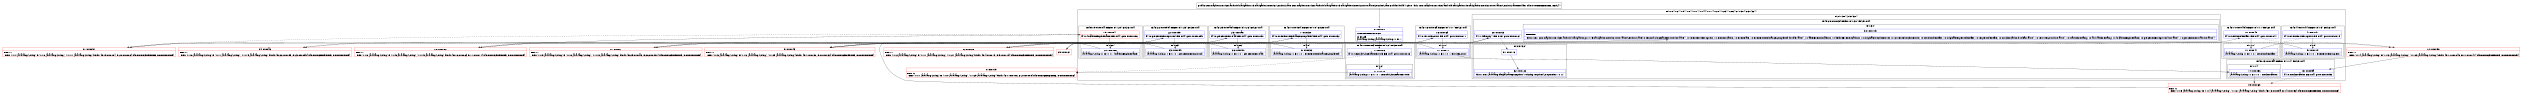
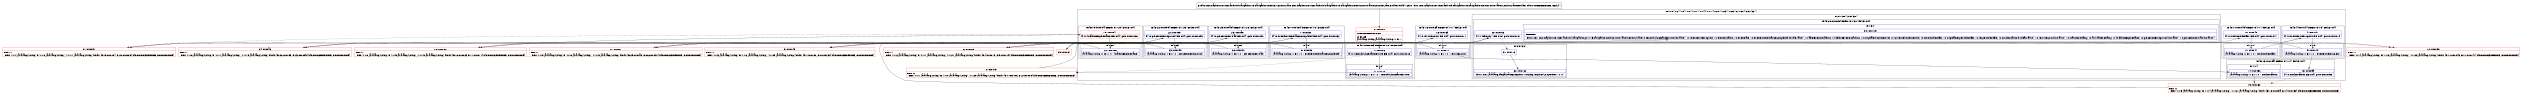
(1379, 34) -> (1379, 34)
none -> (1664, 43)
(1028, 44) -> (765, 43)
(2368, 63) -> (2311, 62)
